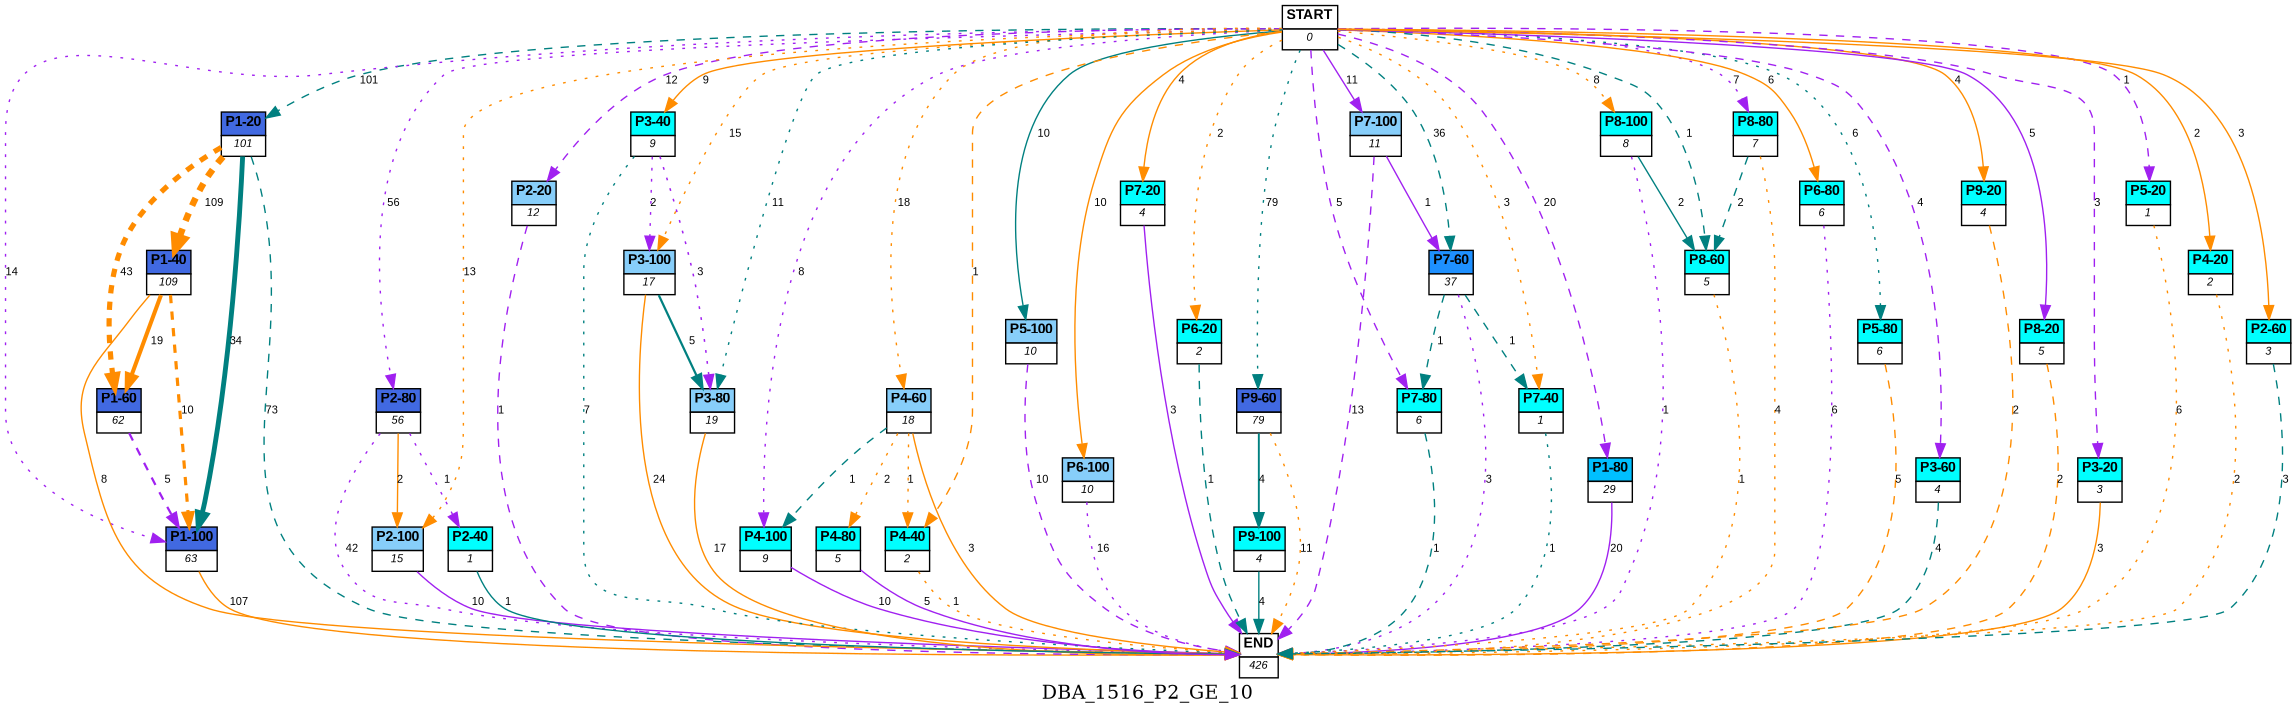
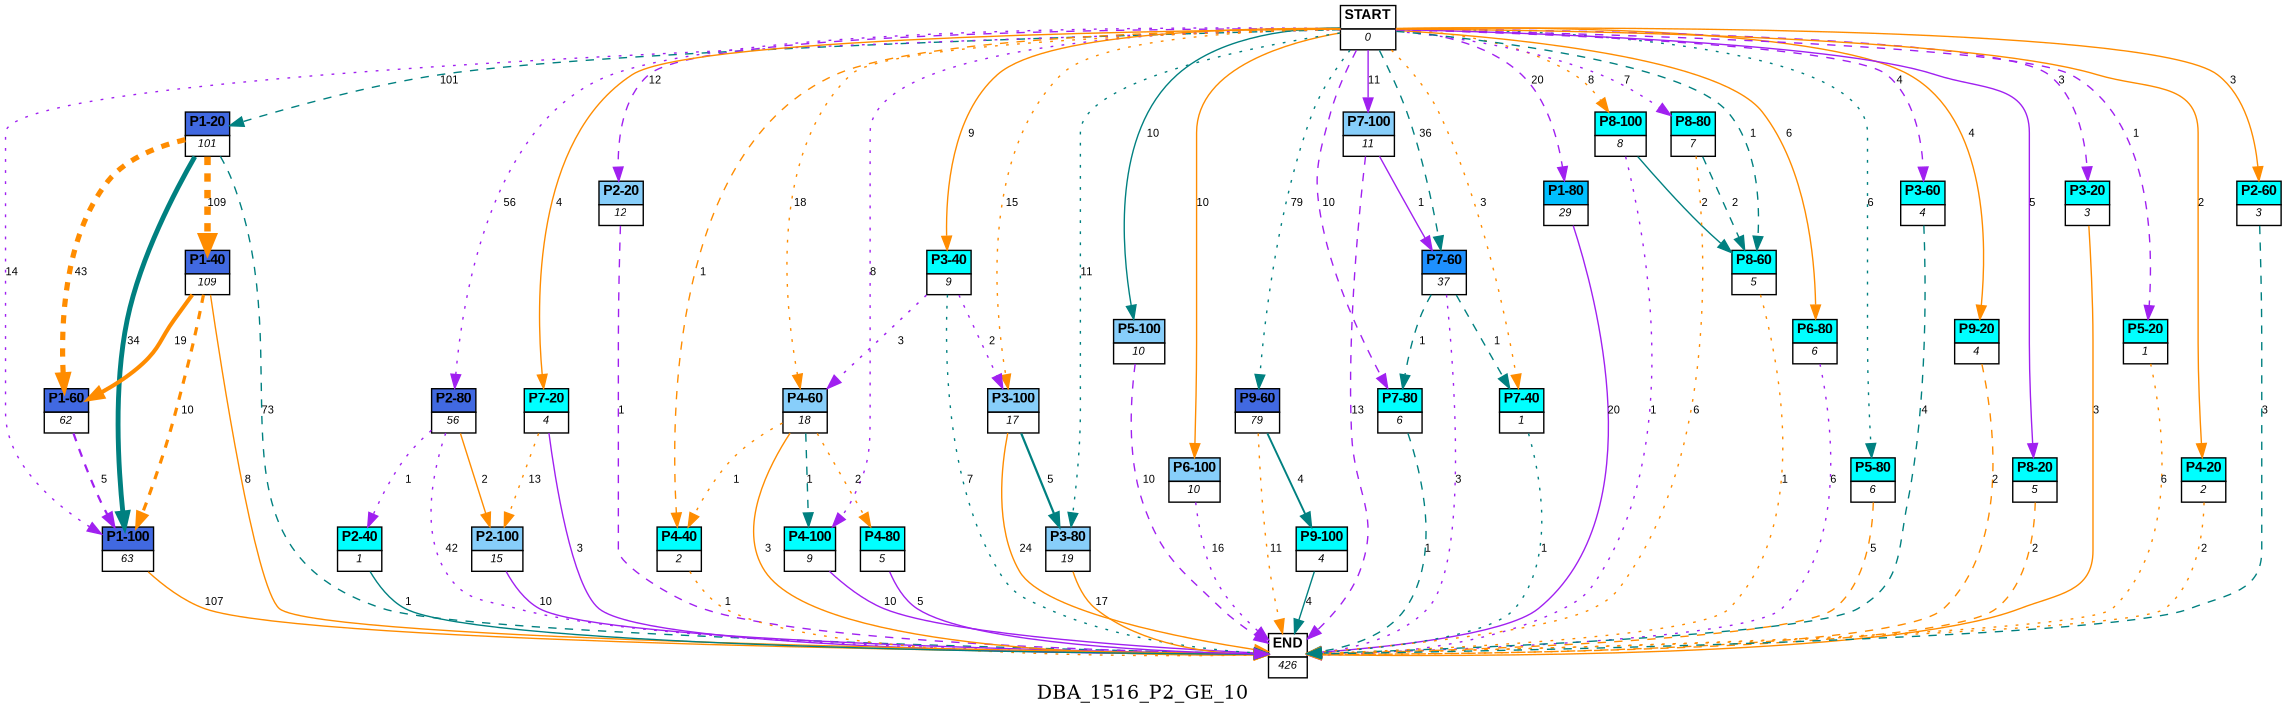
(639, 71) -> (524, 474)
(1340, 203) -> (1329, 203)
(691, 264) -> (882, 337)
(1199, 342) -> none
(1778, 411) -> (1697, 411)
